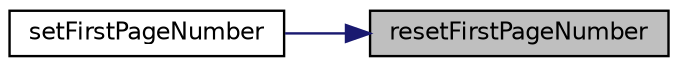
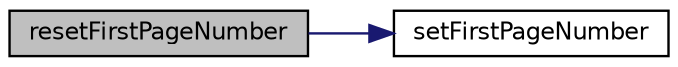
(315, 33) -> (339, 33)
